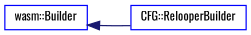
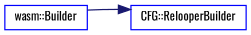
(115, 26) -> (103, 10)
